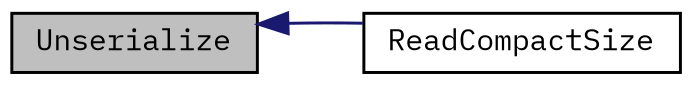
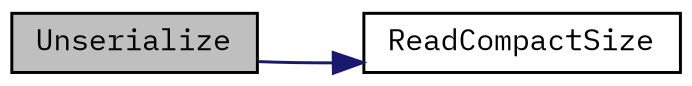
(326, 23) -> (296, 63)
